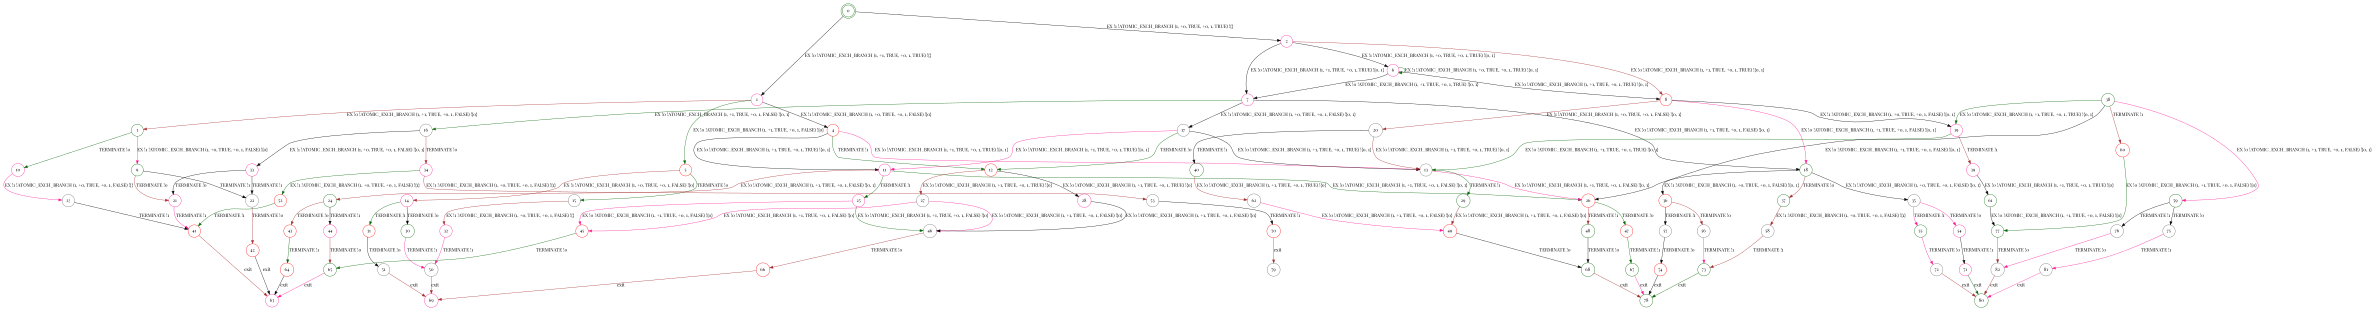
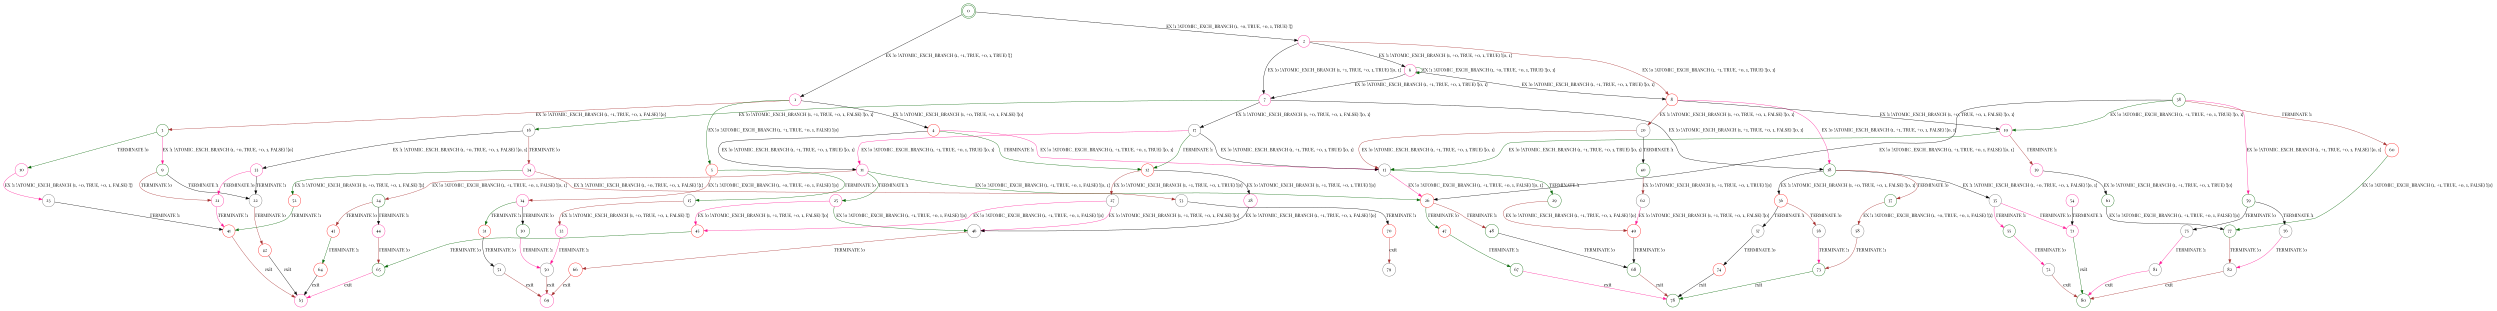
(1176, 150) -> (1198, 150)
(205, 173) -> (232, 177)
(1939, 210) -> (2032, 215)
